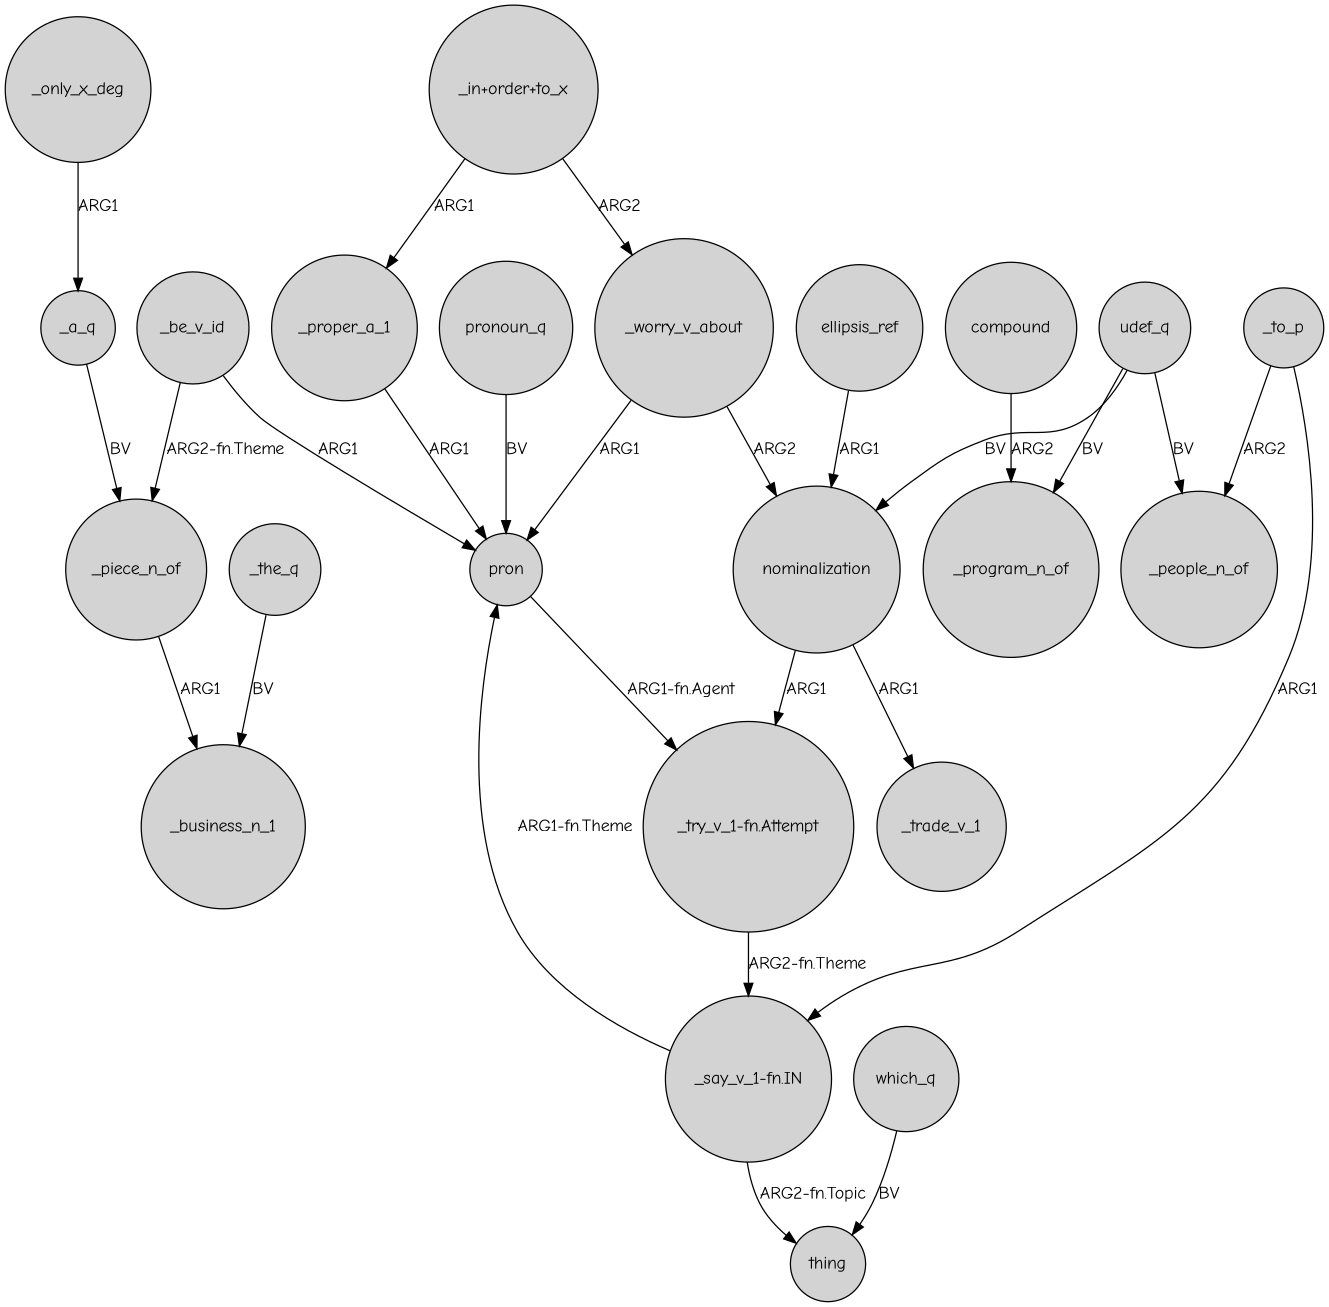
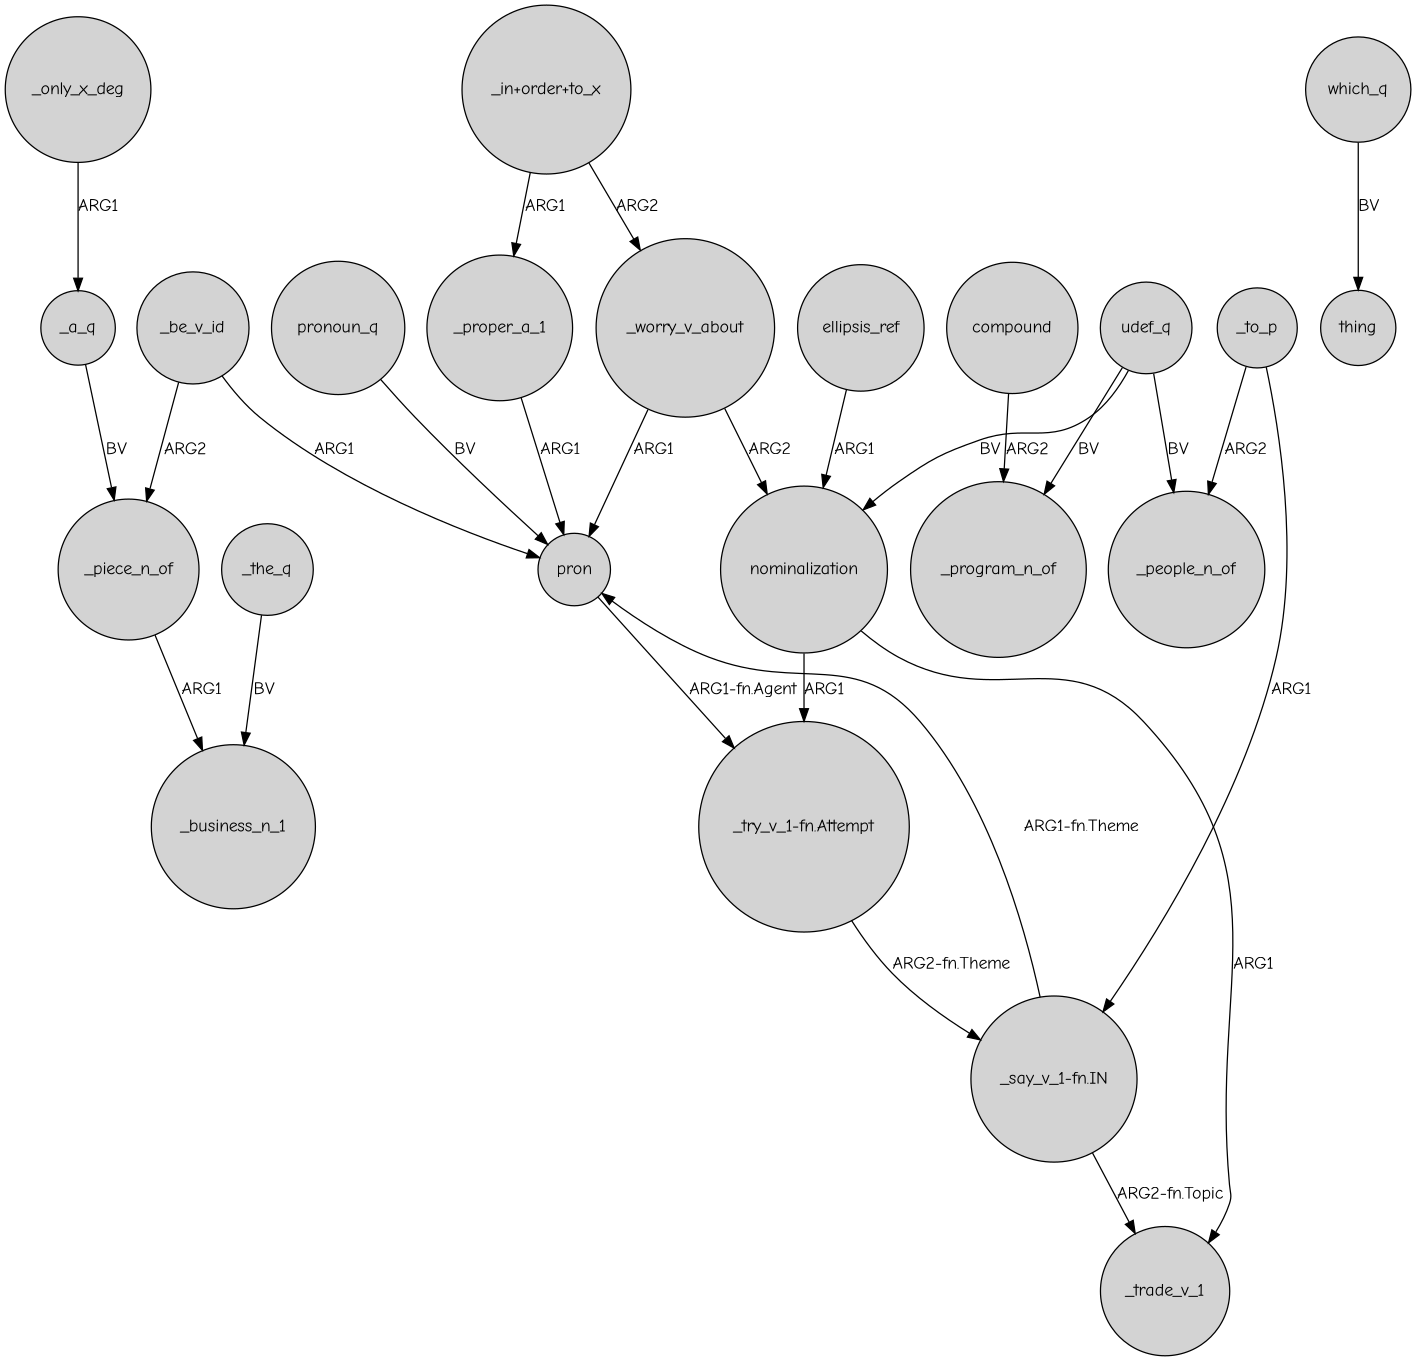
(226, 450) -> (185, 450)
(759, 1203) -> (1111, 1188)
